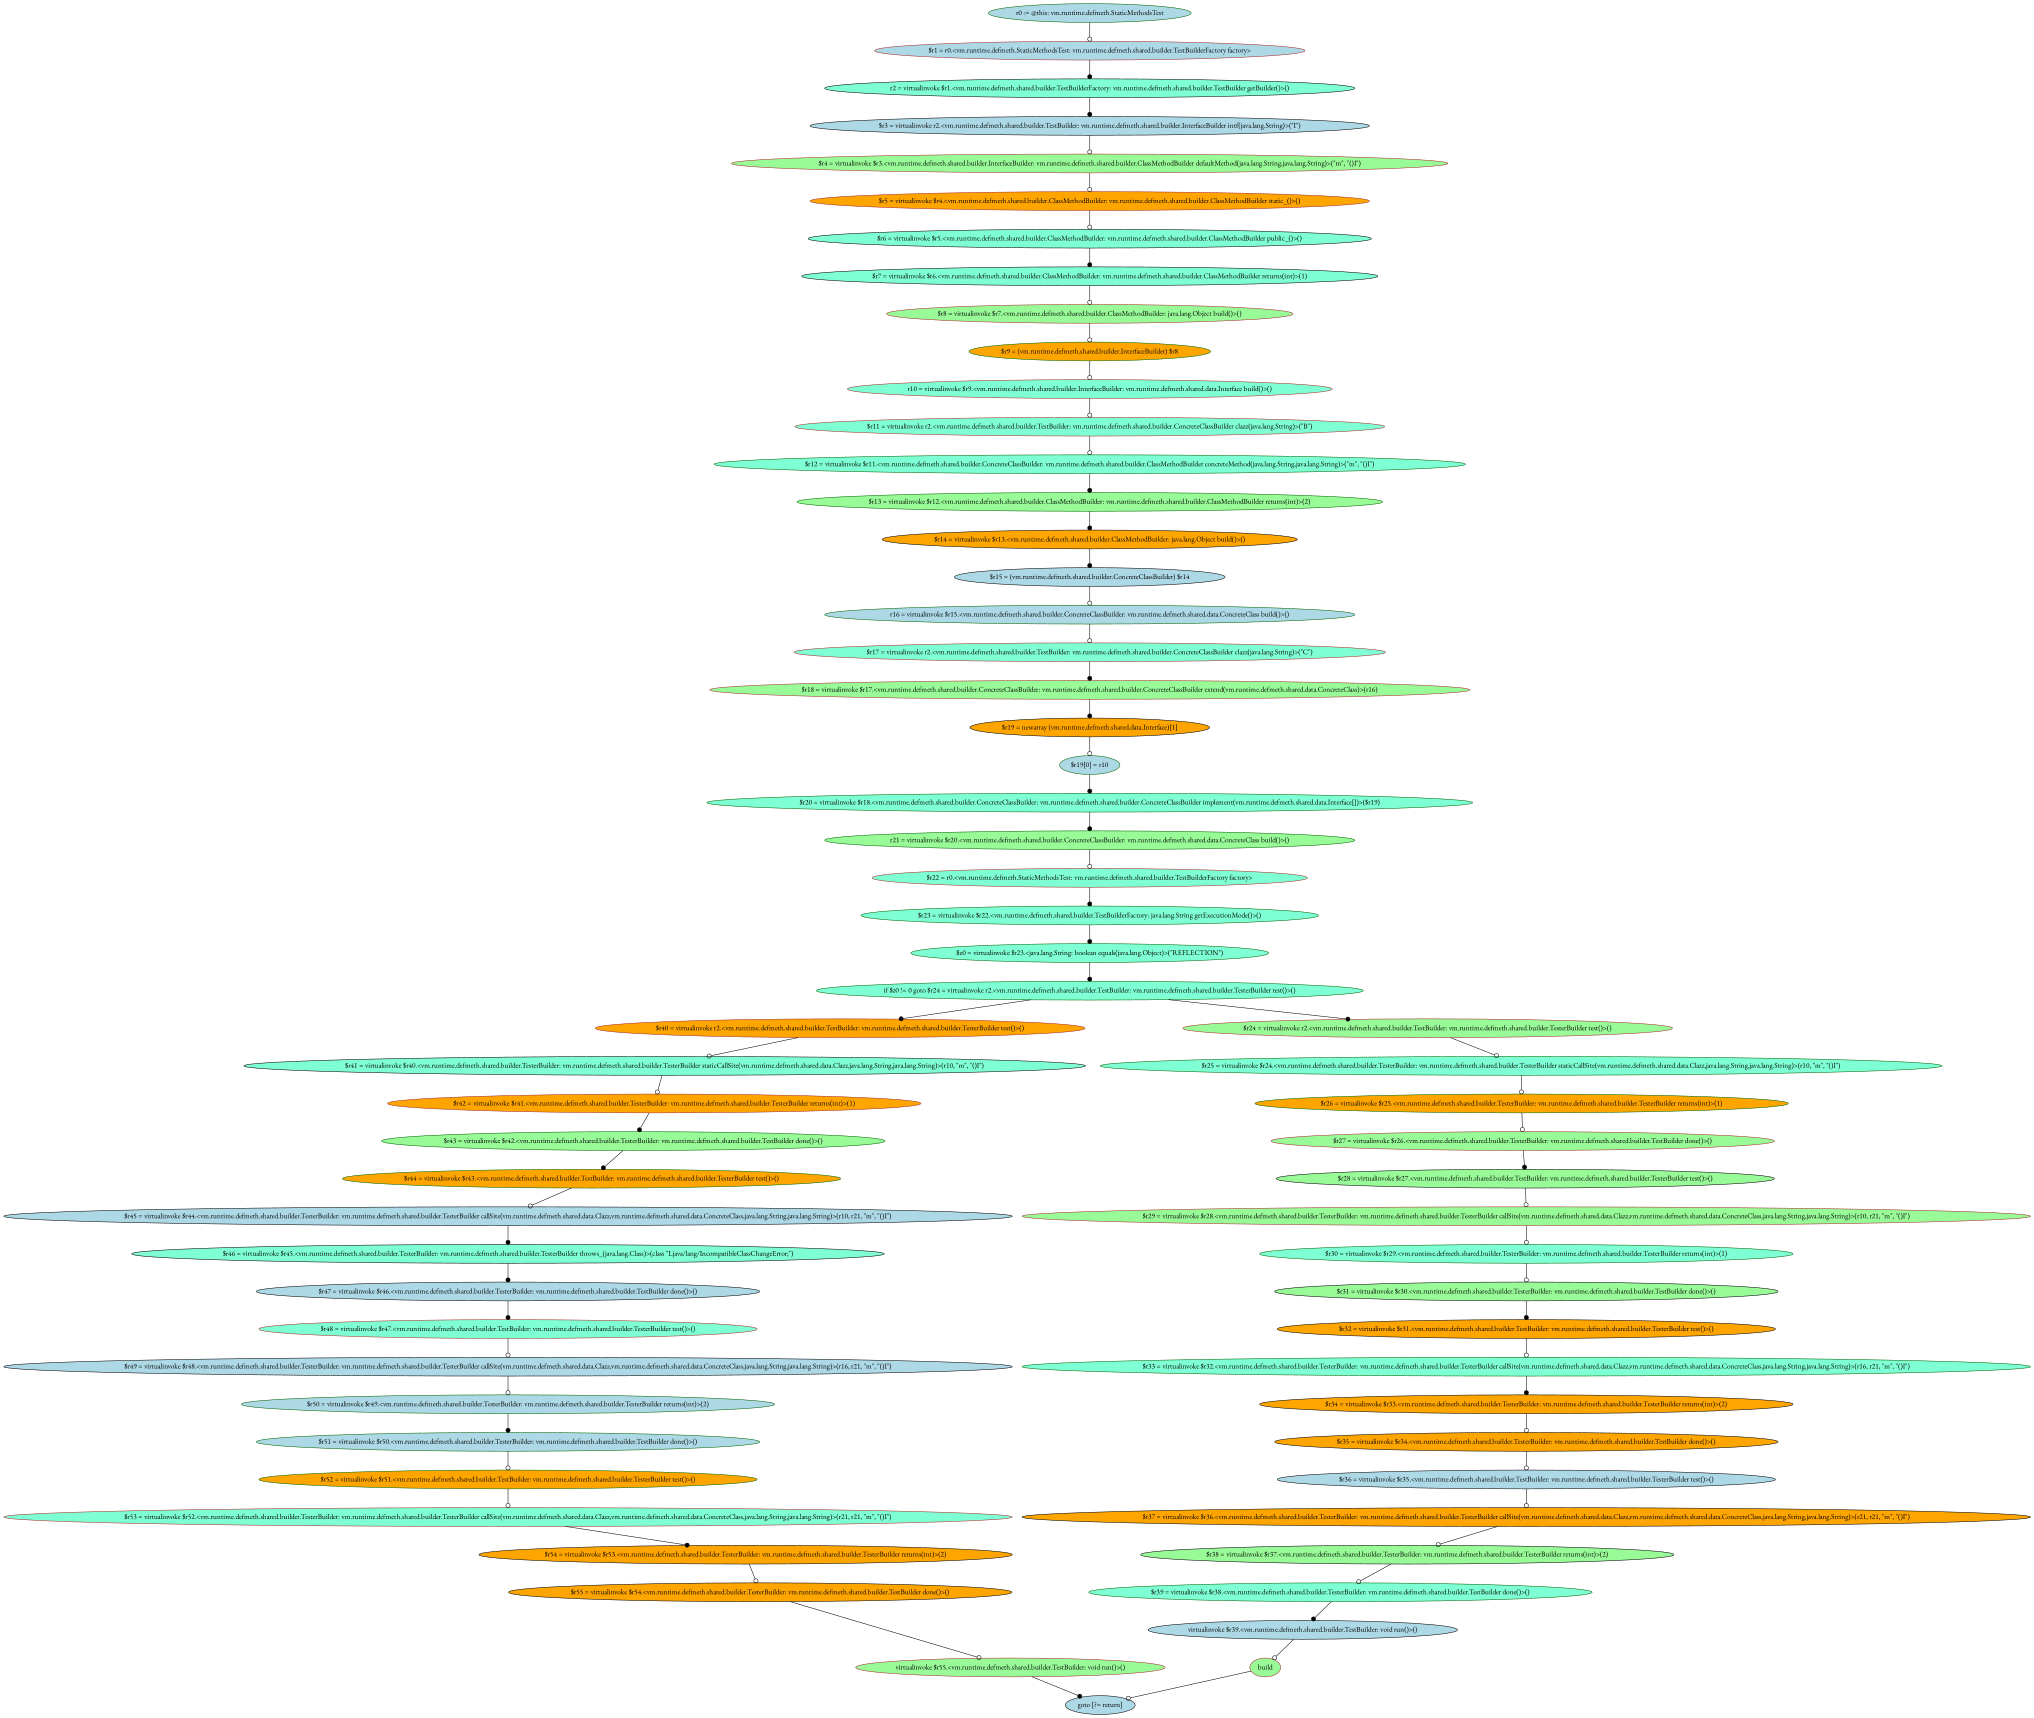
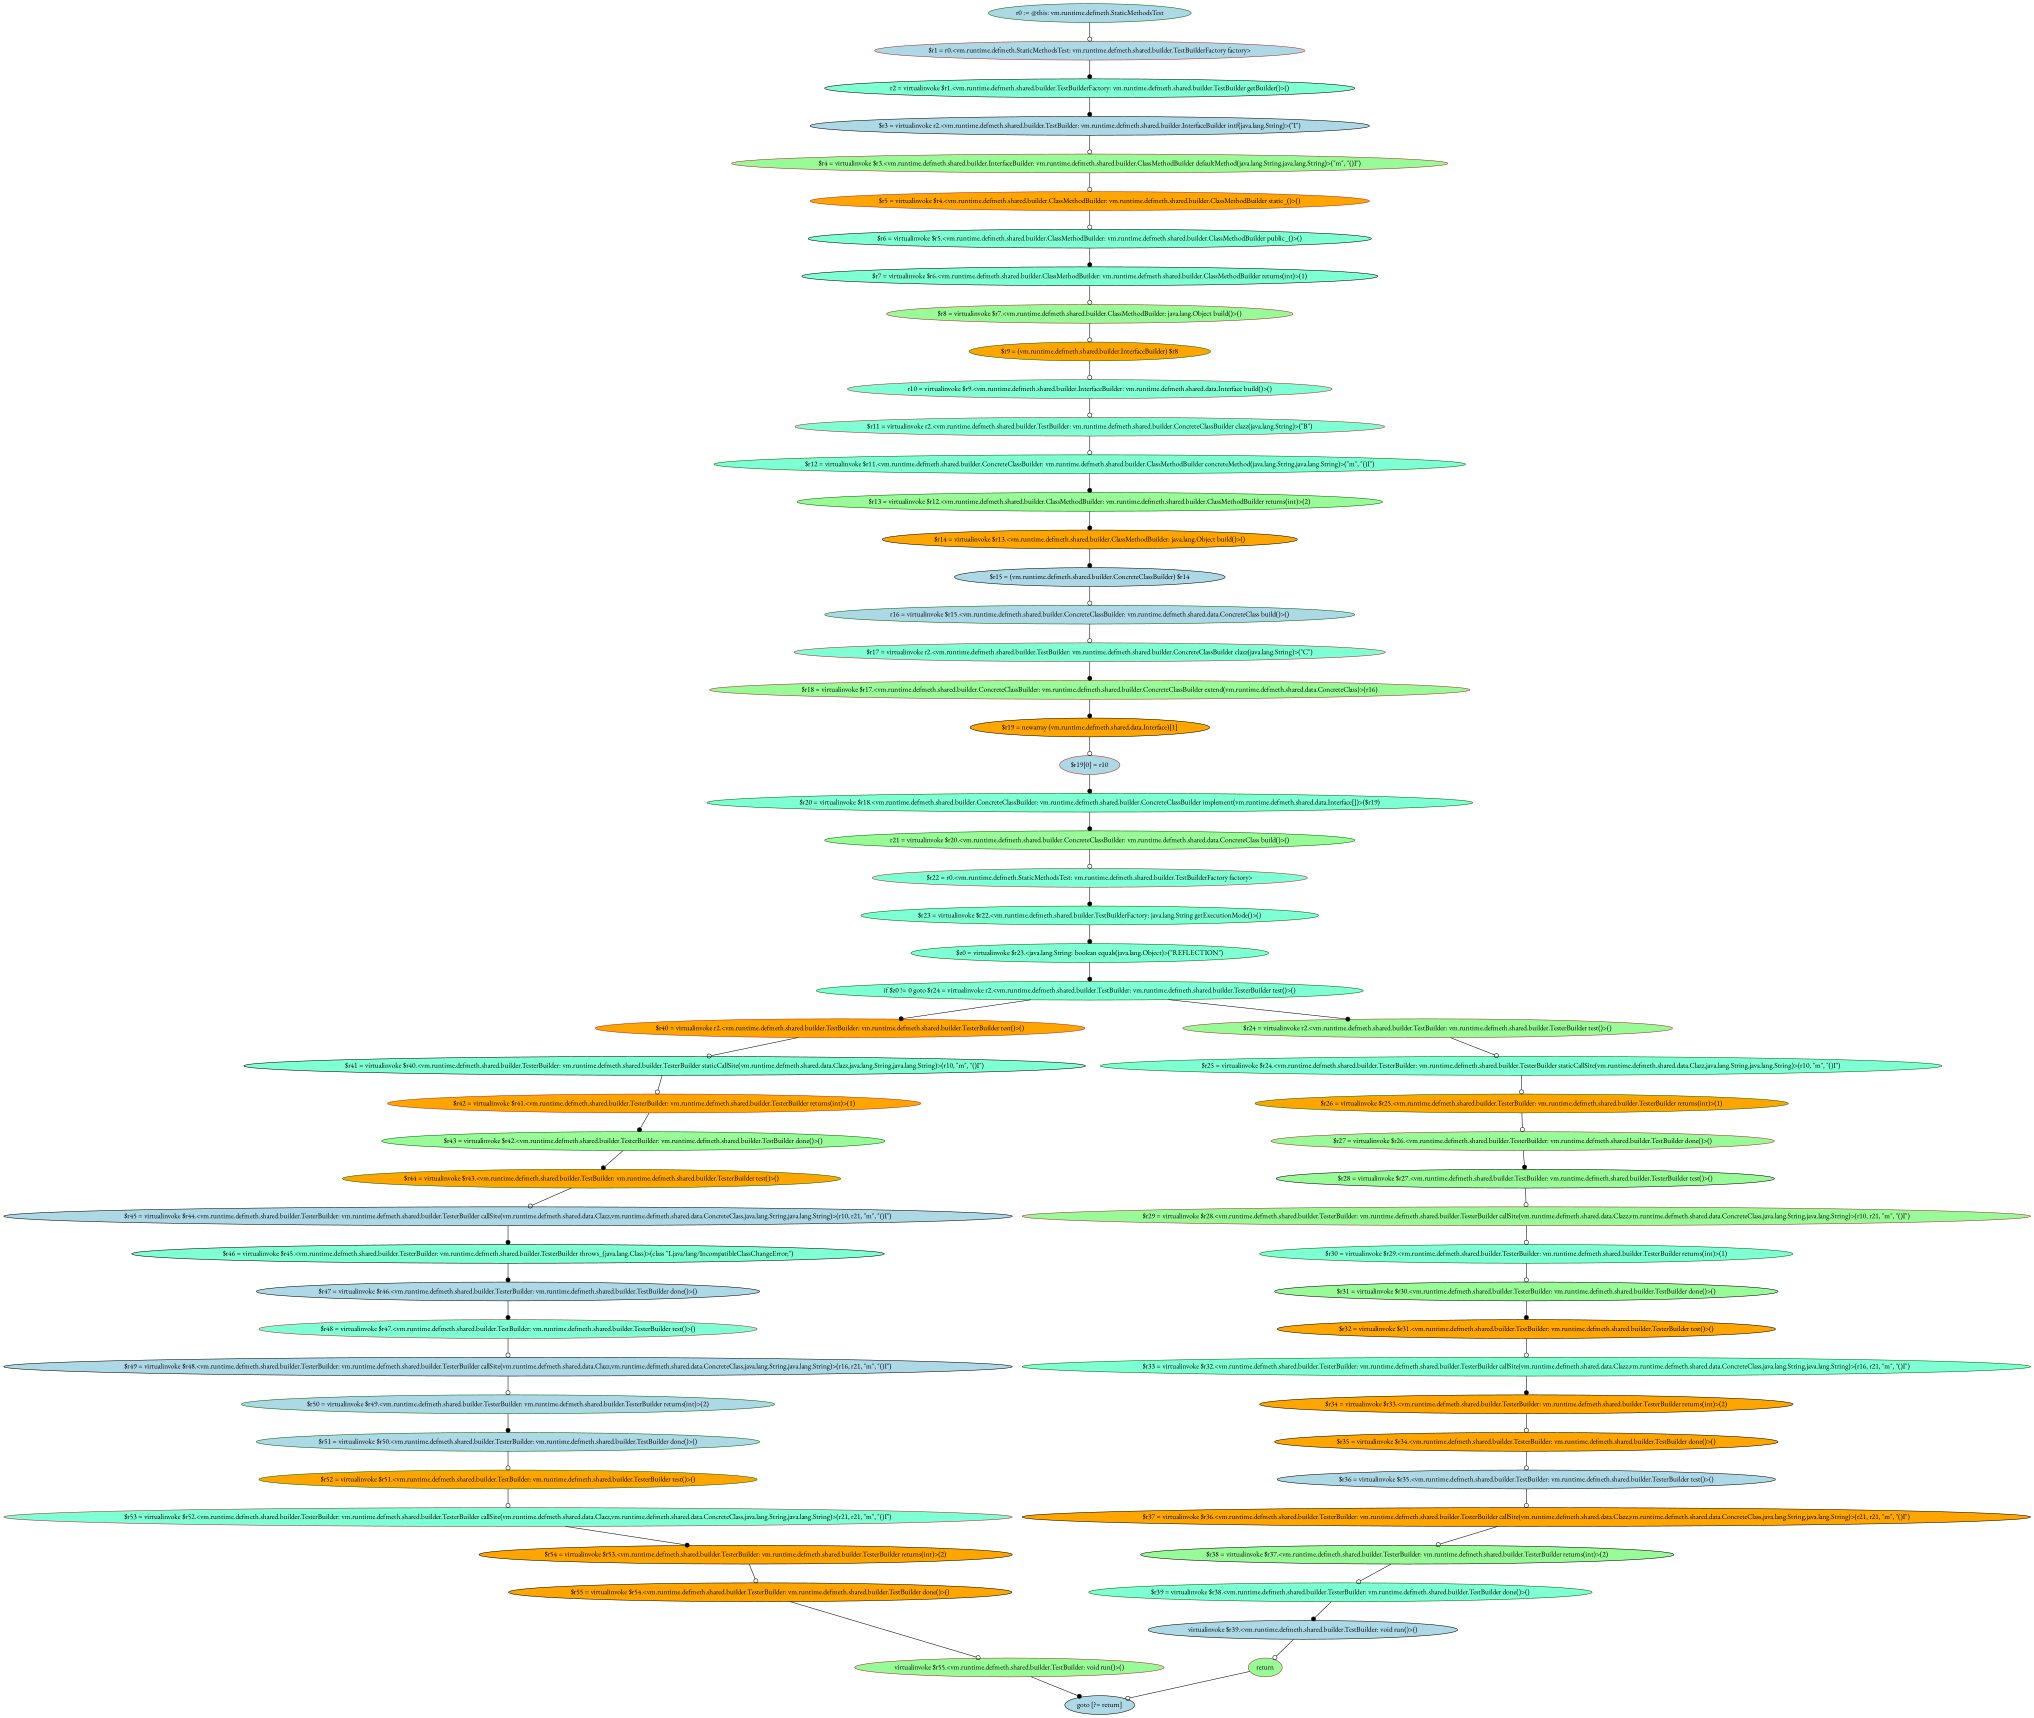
(1090, 765) -> (1090, 765)
(1265, 1667) -> (1265, 1667)
